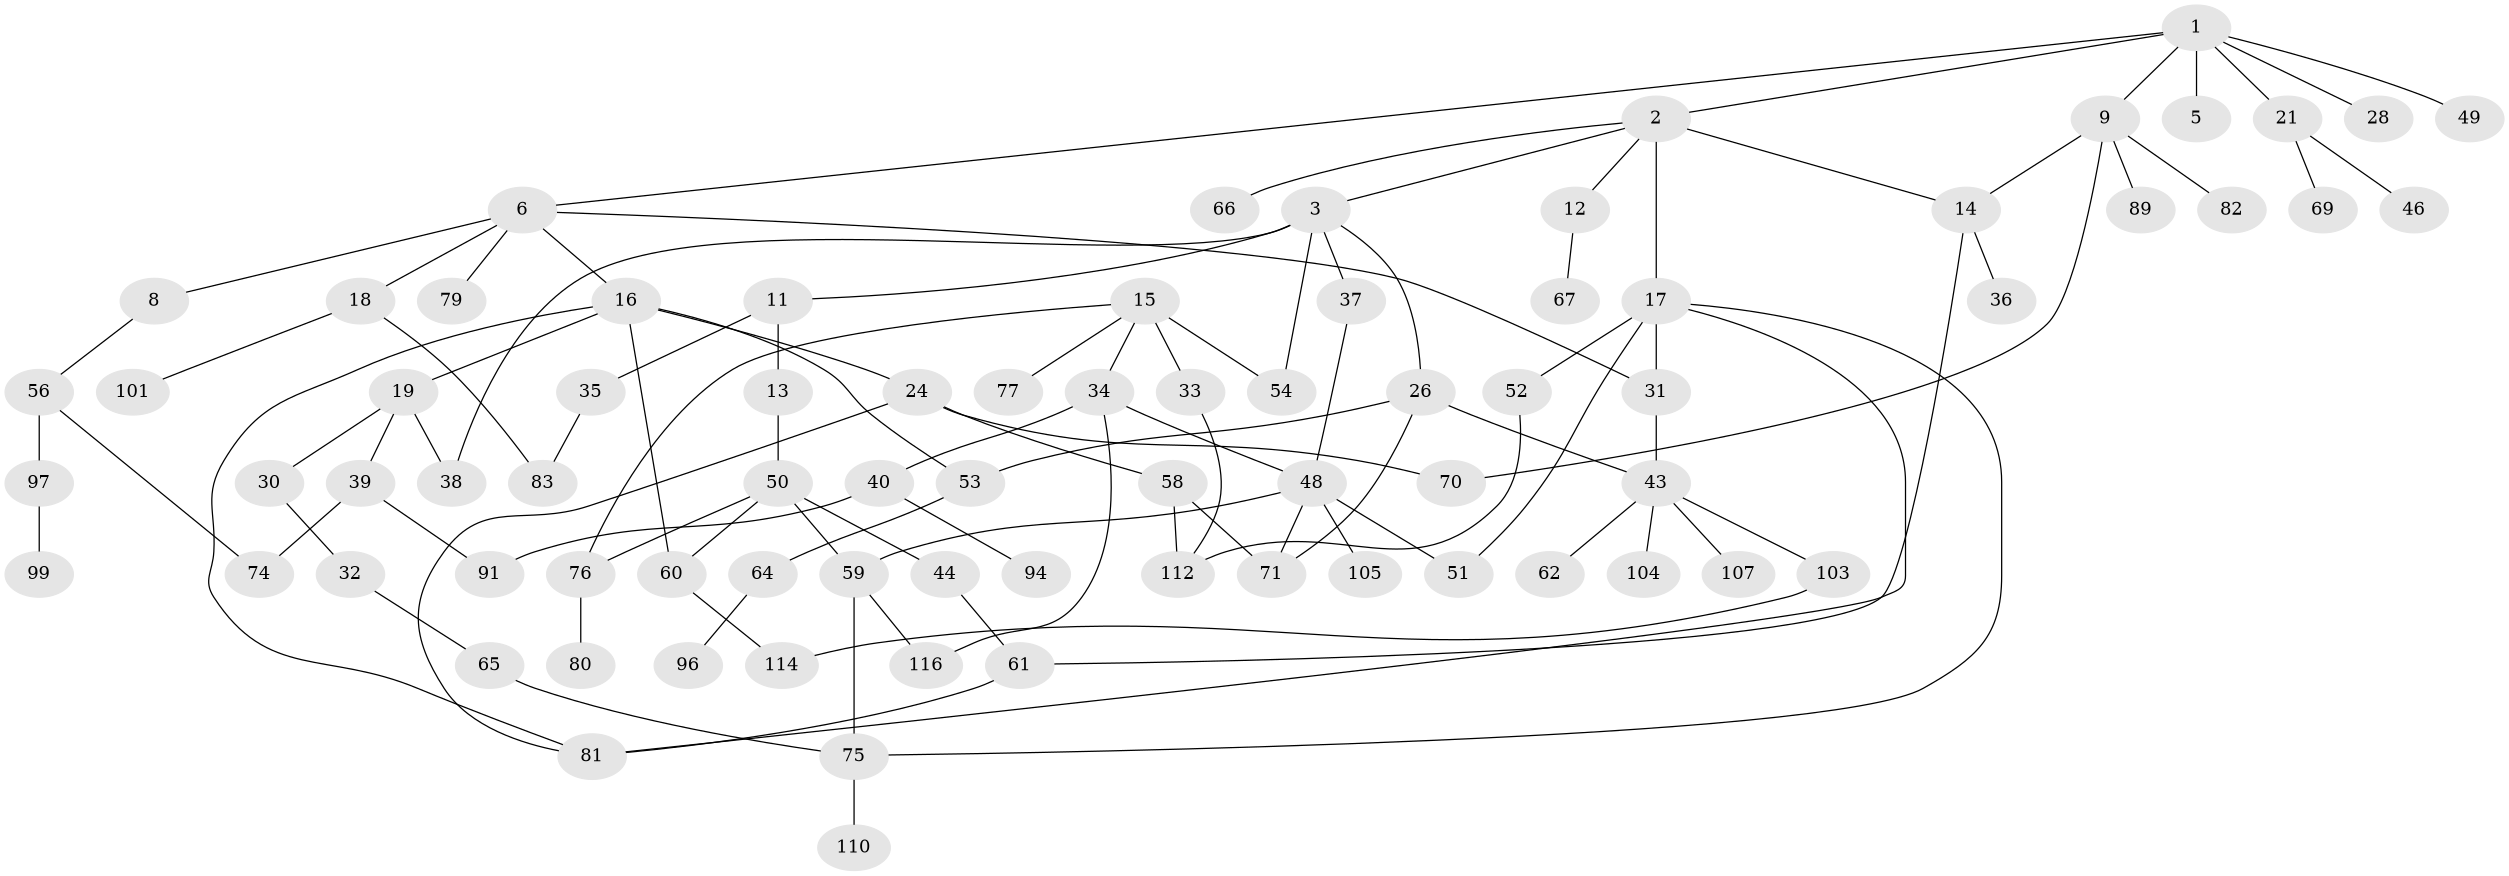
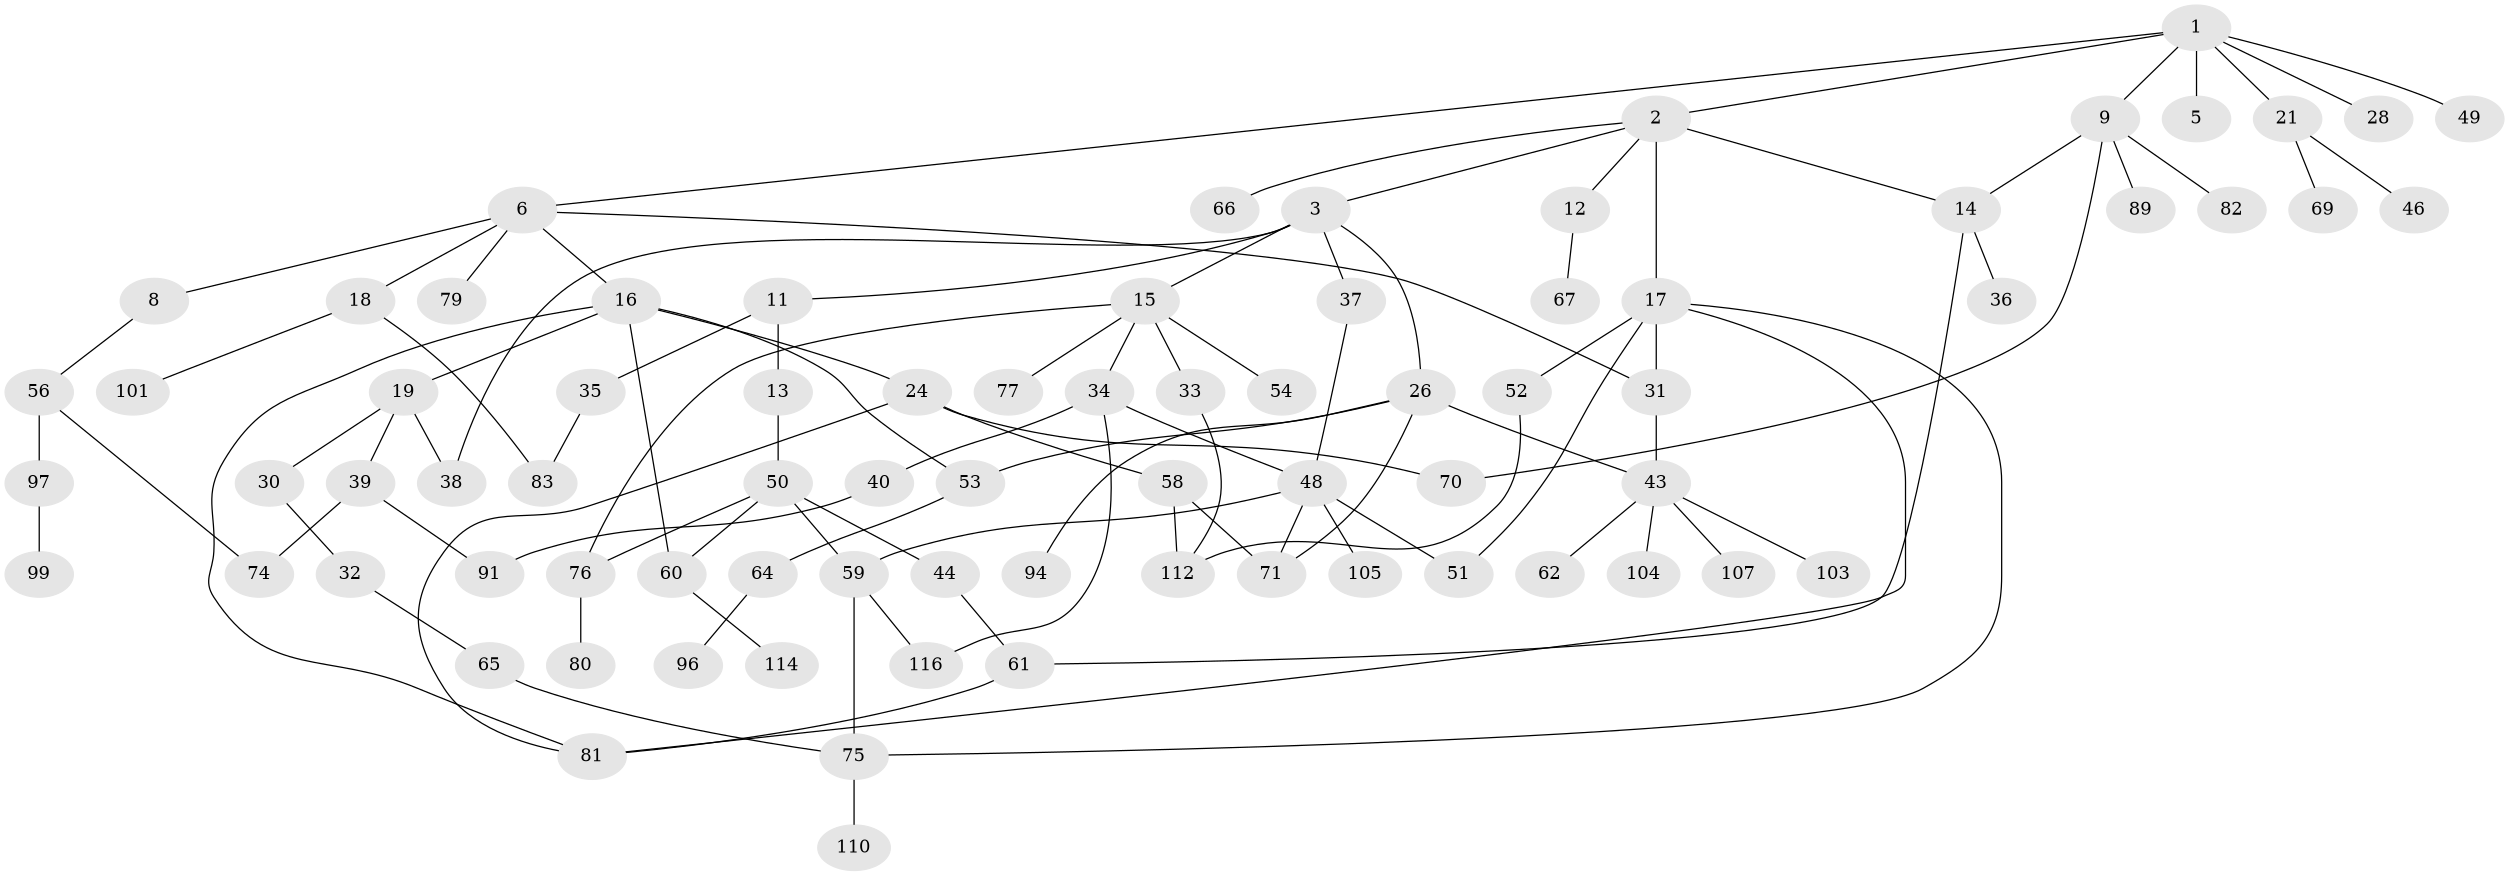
(1299, 301) -> (1221, 260)
(958, 529) -> (1140, 454)
(1312, 634) -> none
